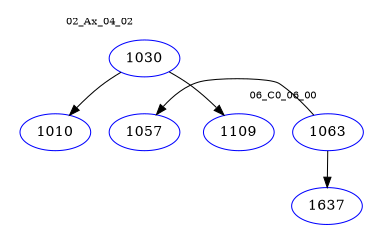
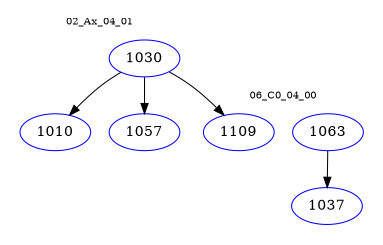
(100, 22) -> (100, 22)
(241, 79) -> (145, 90)
(283, 96) -> (283, 96)
(327, 206) -> (327, 206)
